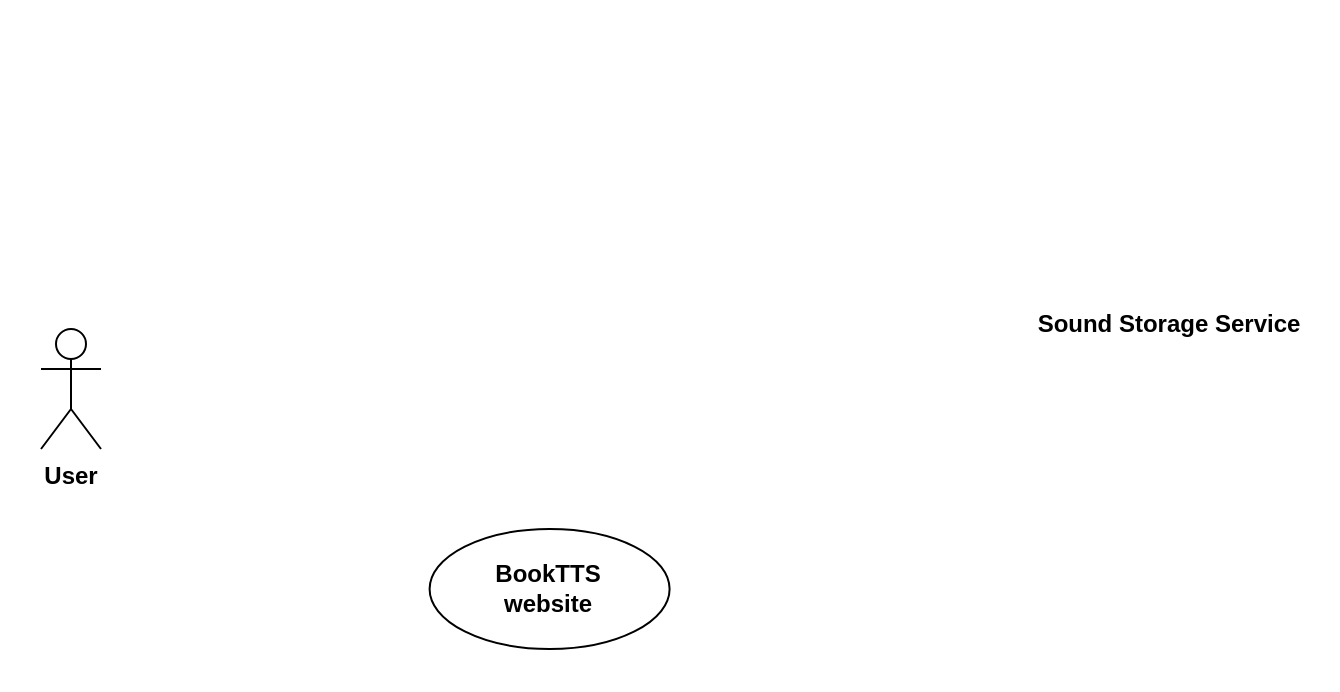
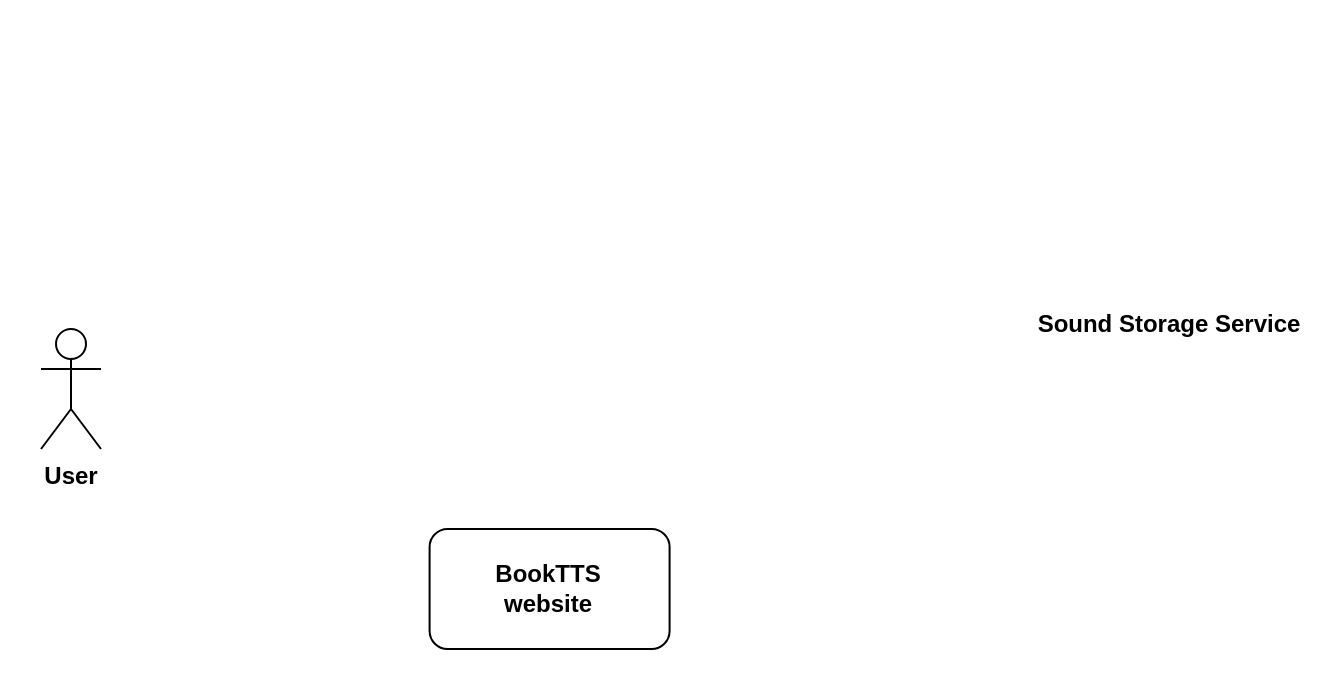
(550, 589) -> (550, 589)
